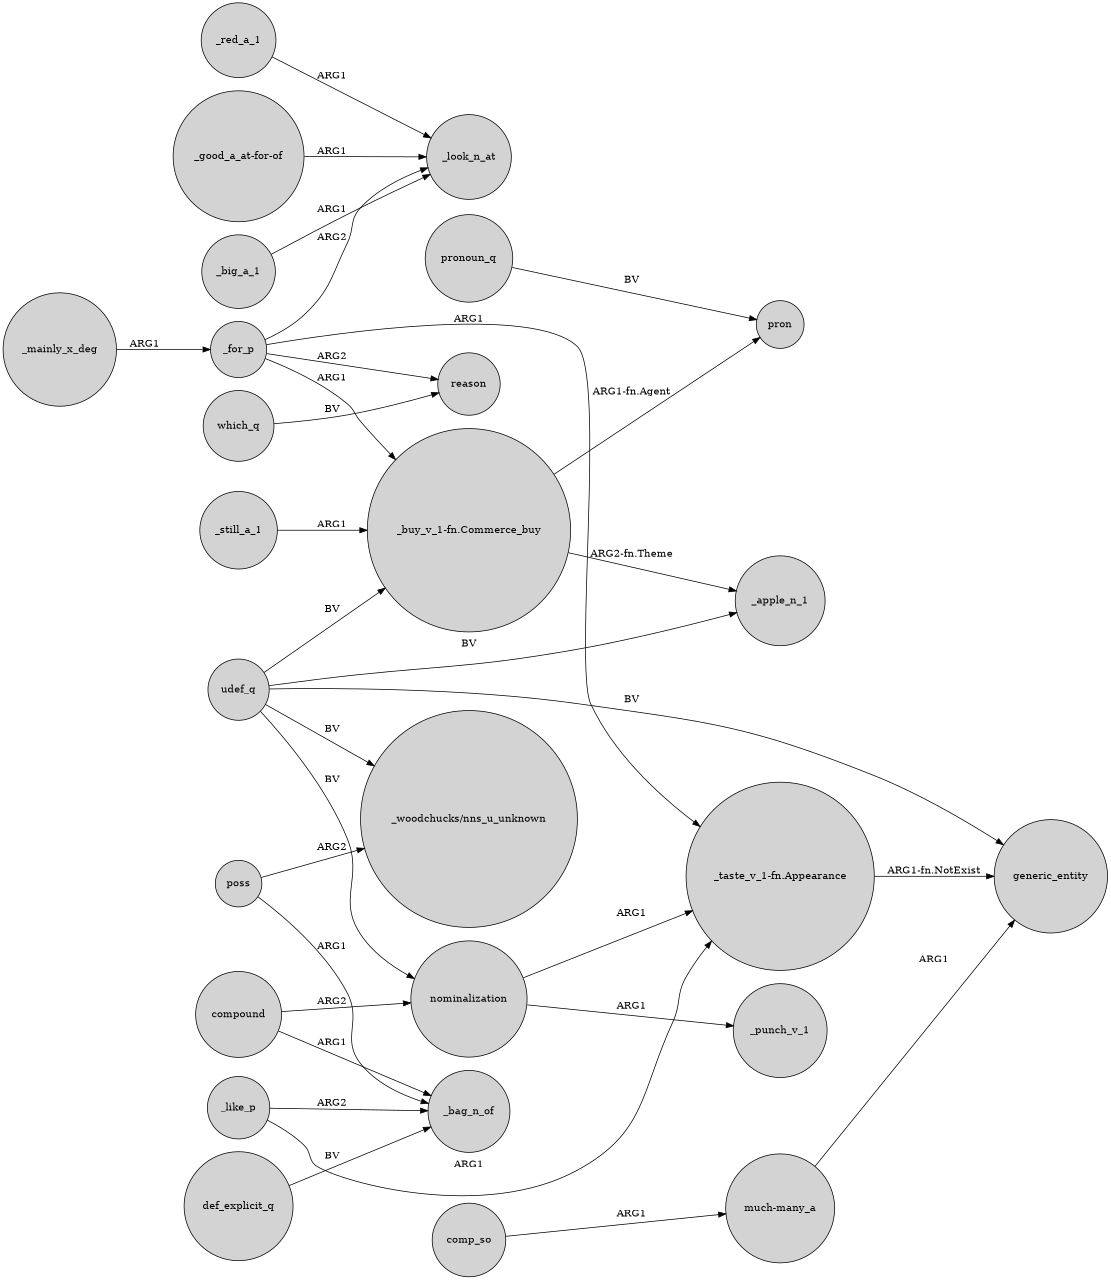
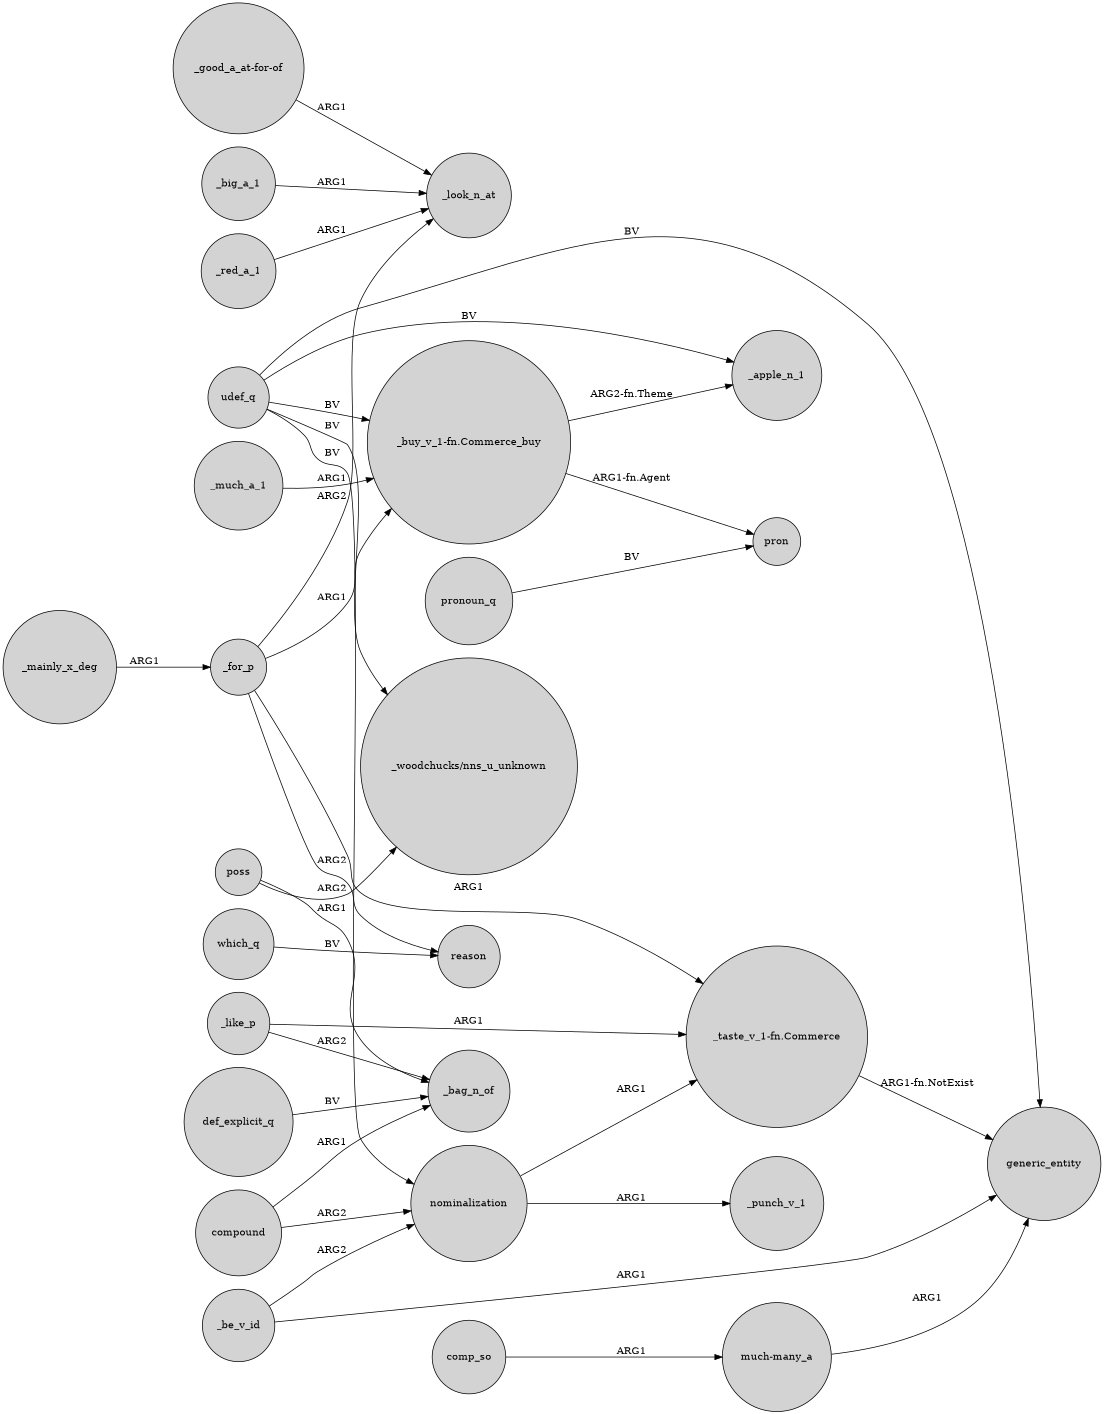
(239, 530) -> (239, 486)
(780, 876) -> (777, 1037)
none -> (239, 1325)
